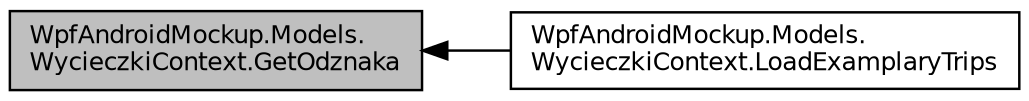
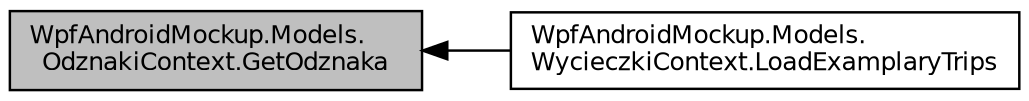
(216, 51) -> (216, 51)
